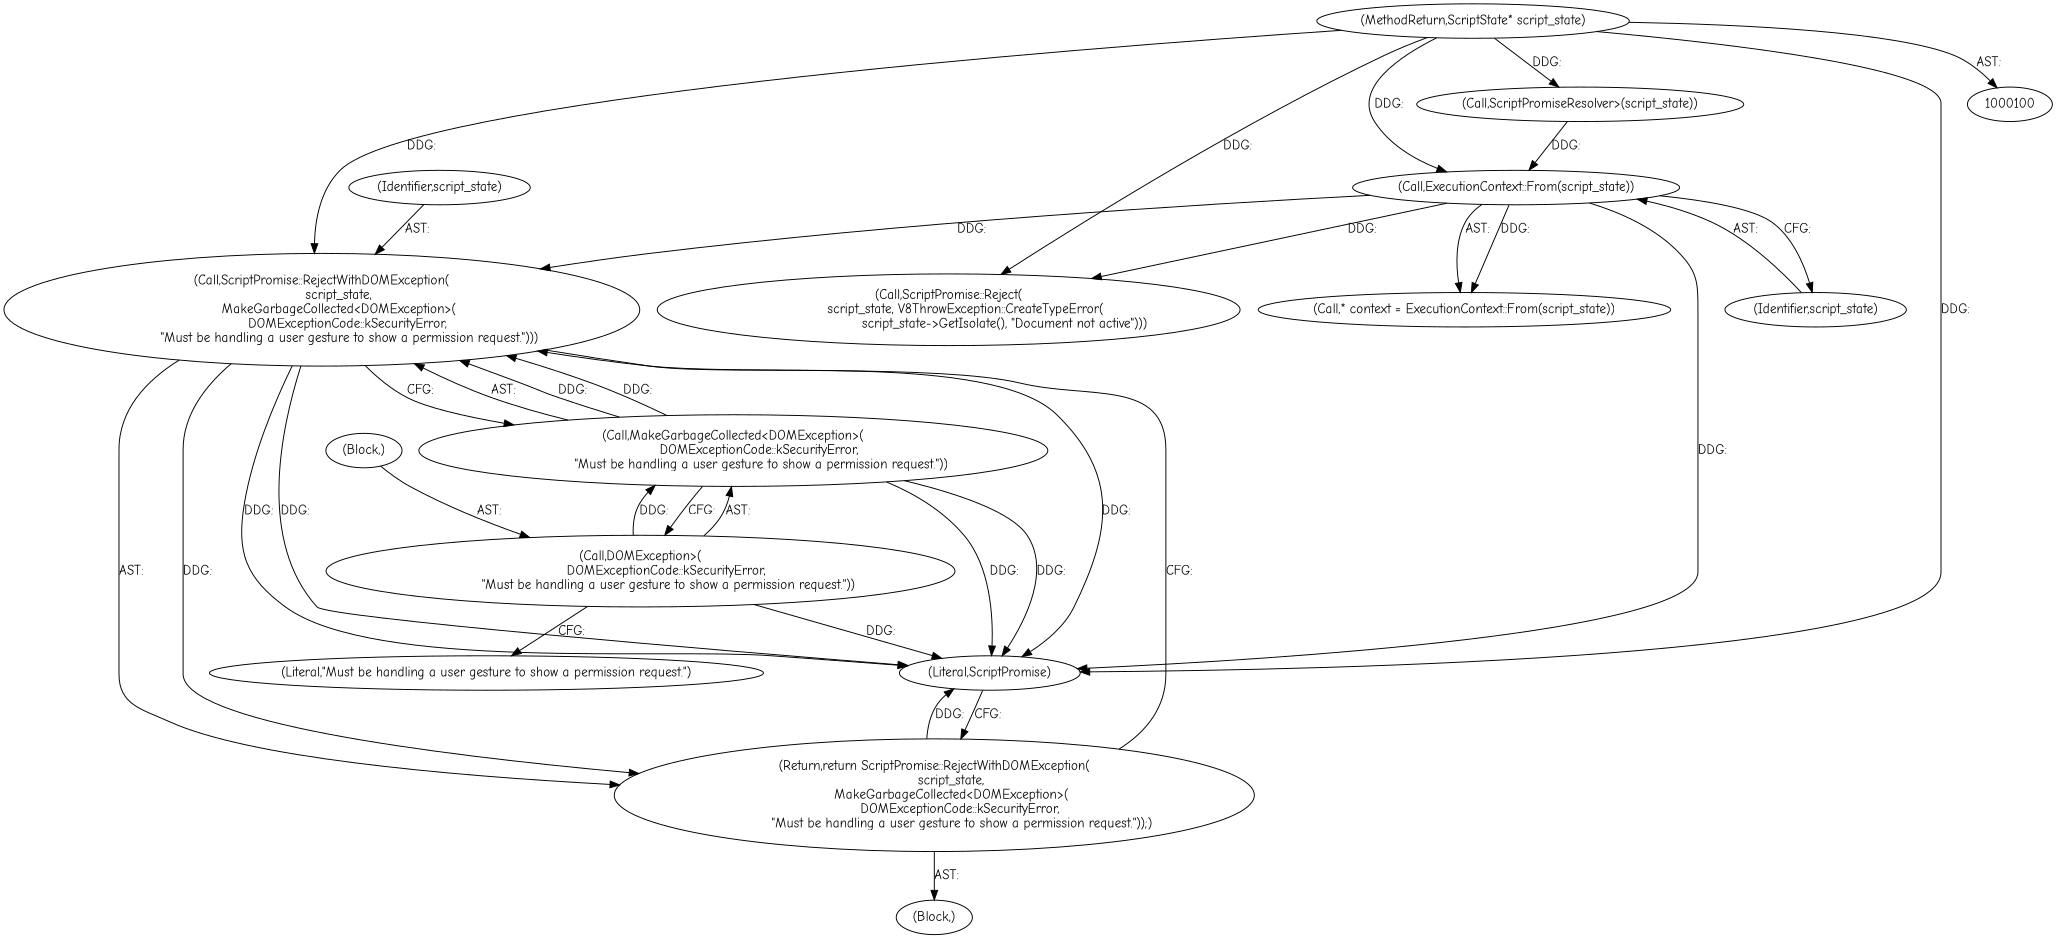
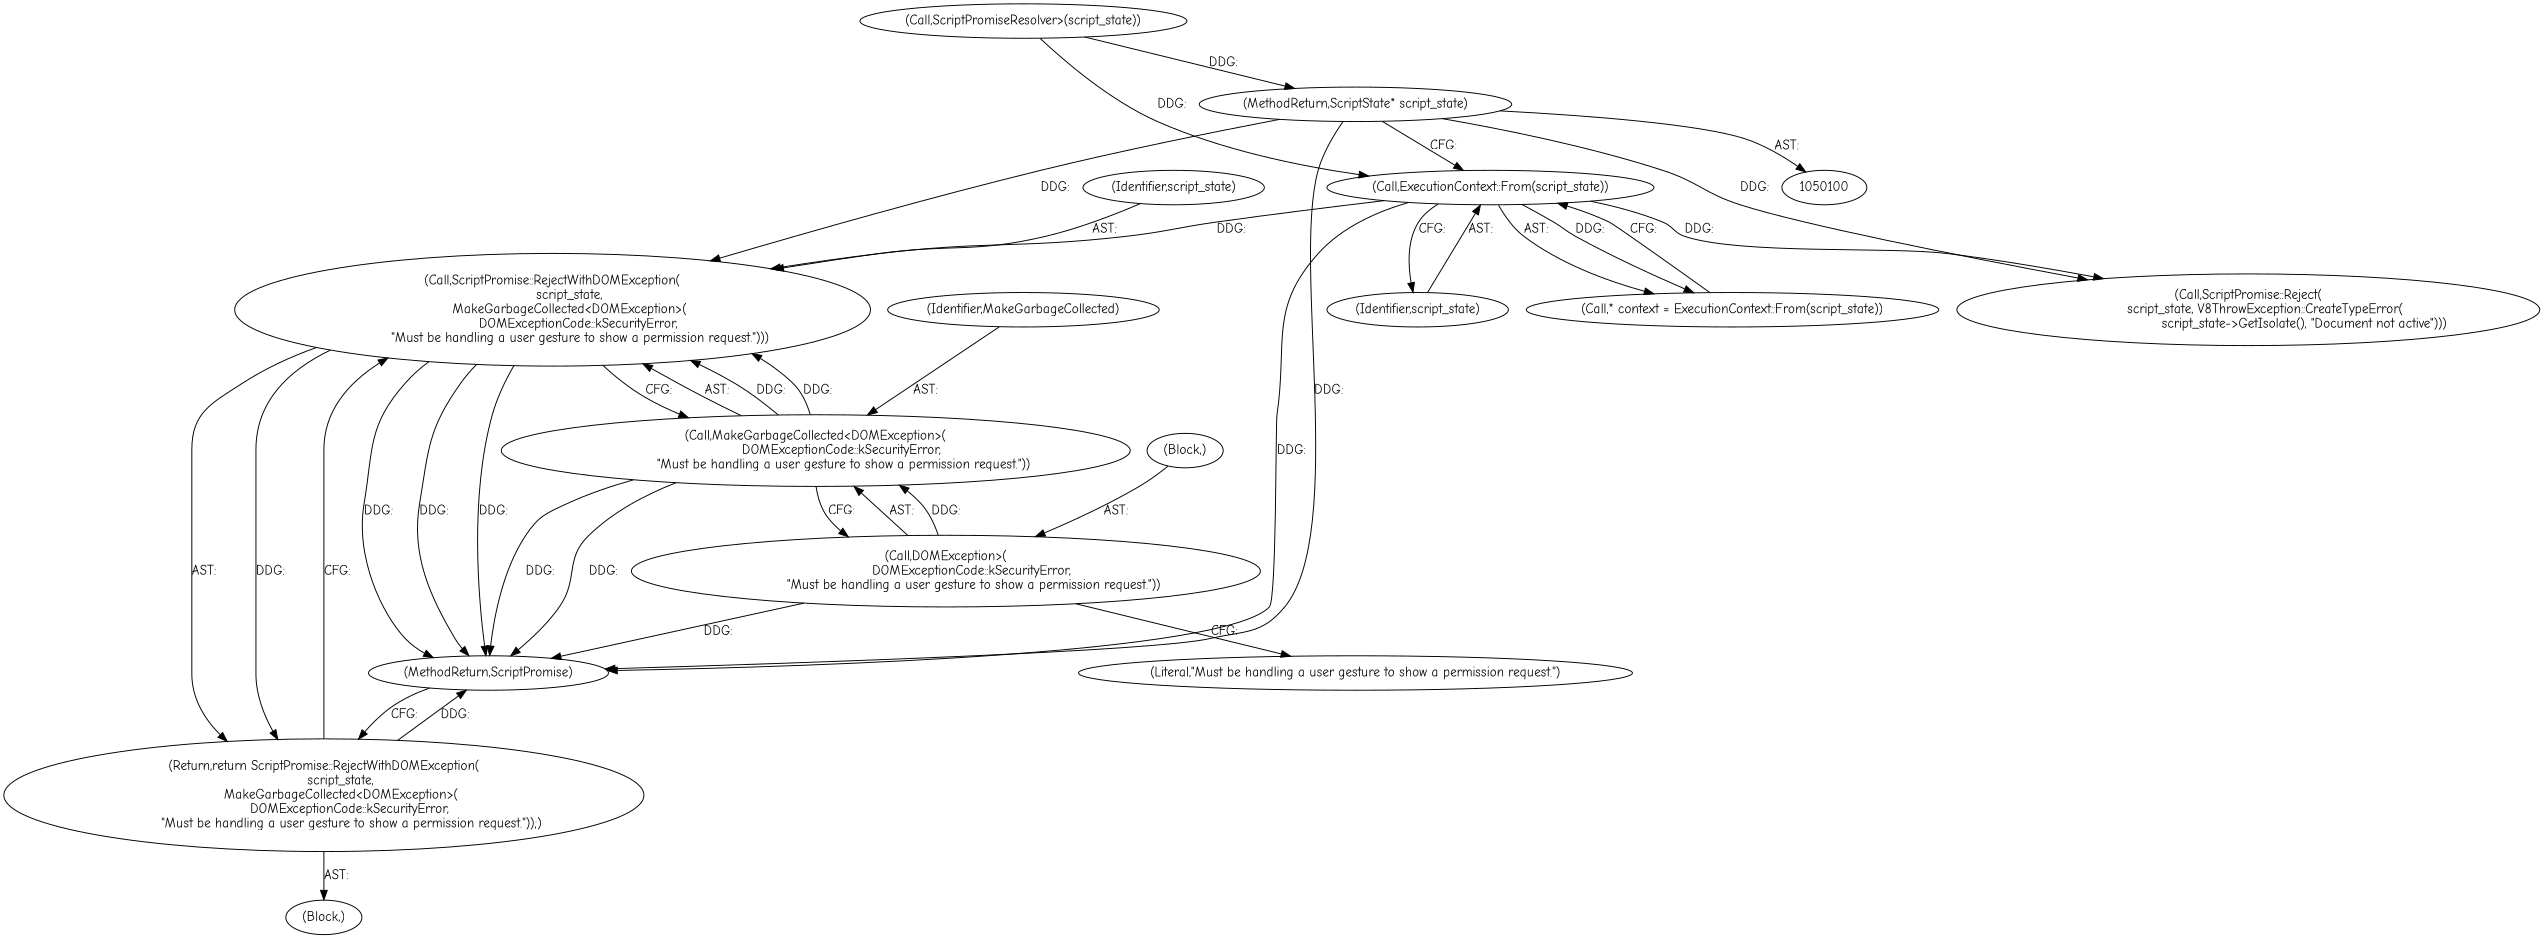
(1523, 60) -> (1185, 62)
(1391, 104) -> (1446, 146)
(2010, 104) -> (1824, 188)
none -> (1641, 244)
none -> (1023, 310)
(990, 673) -> (488, 673)
